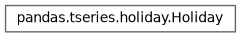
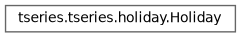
(120, 19) -> (120, 19)
